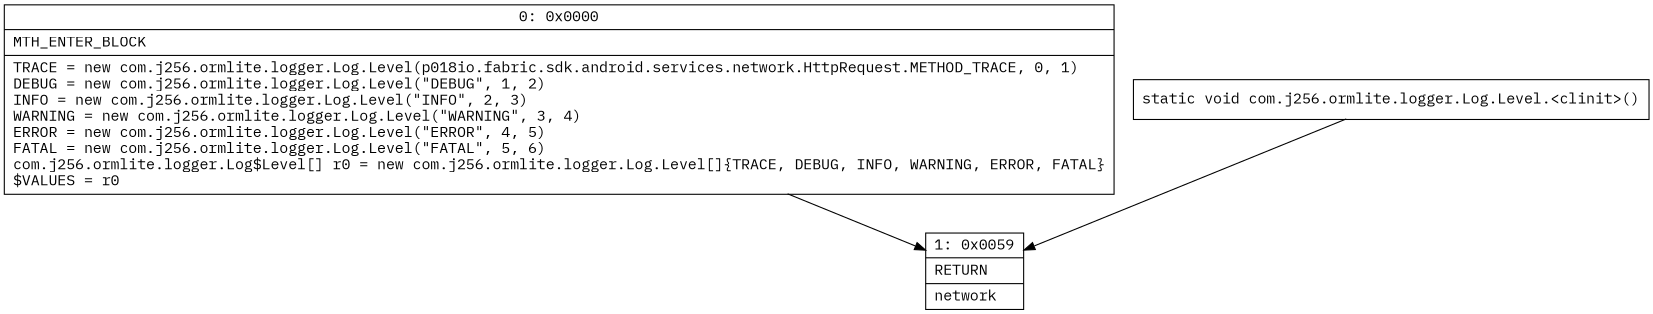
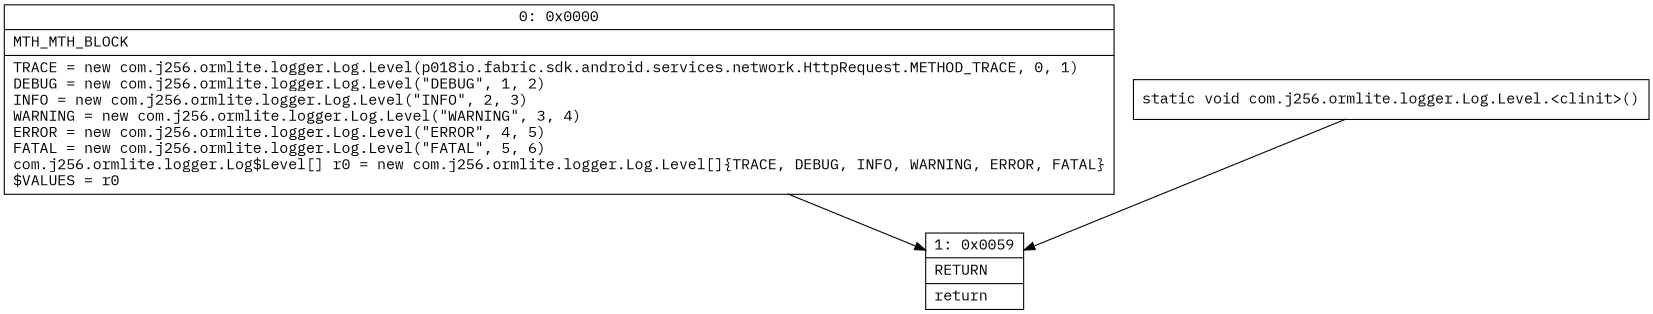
(80, 42) -> (71, 42)
(966, 296) -> (961, 296)
